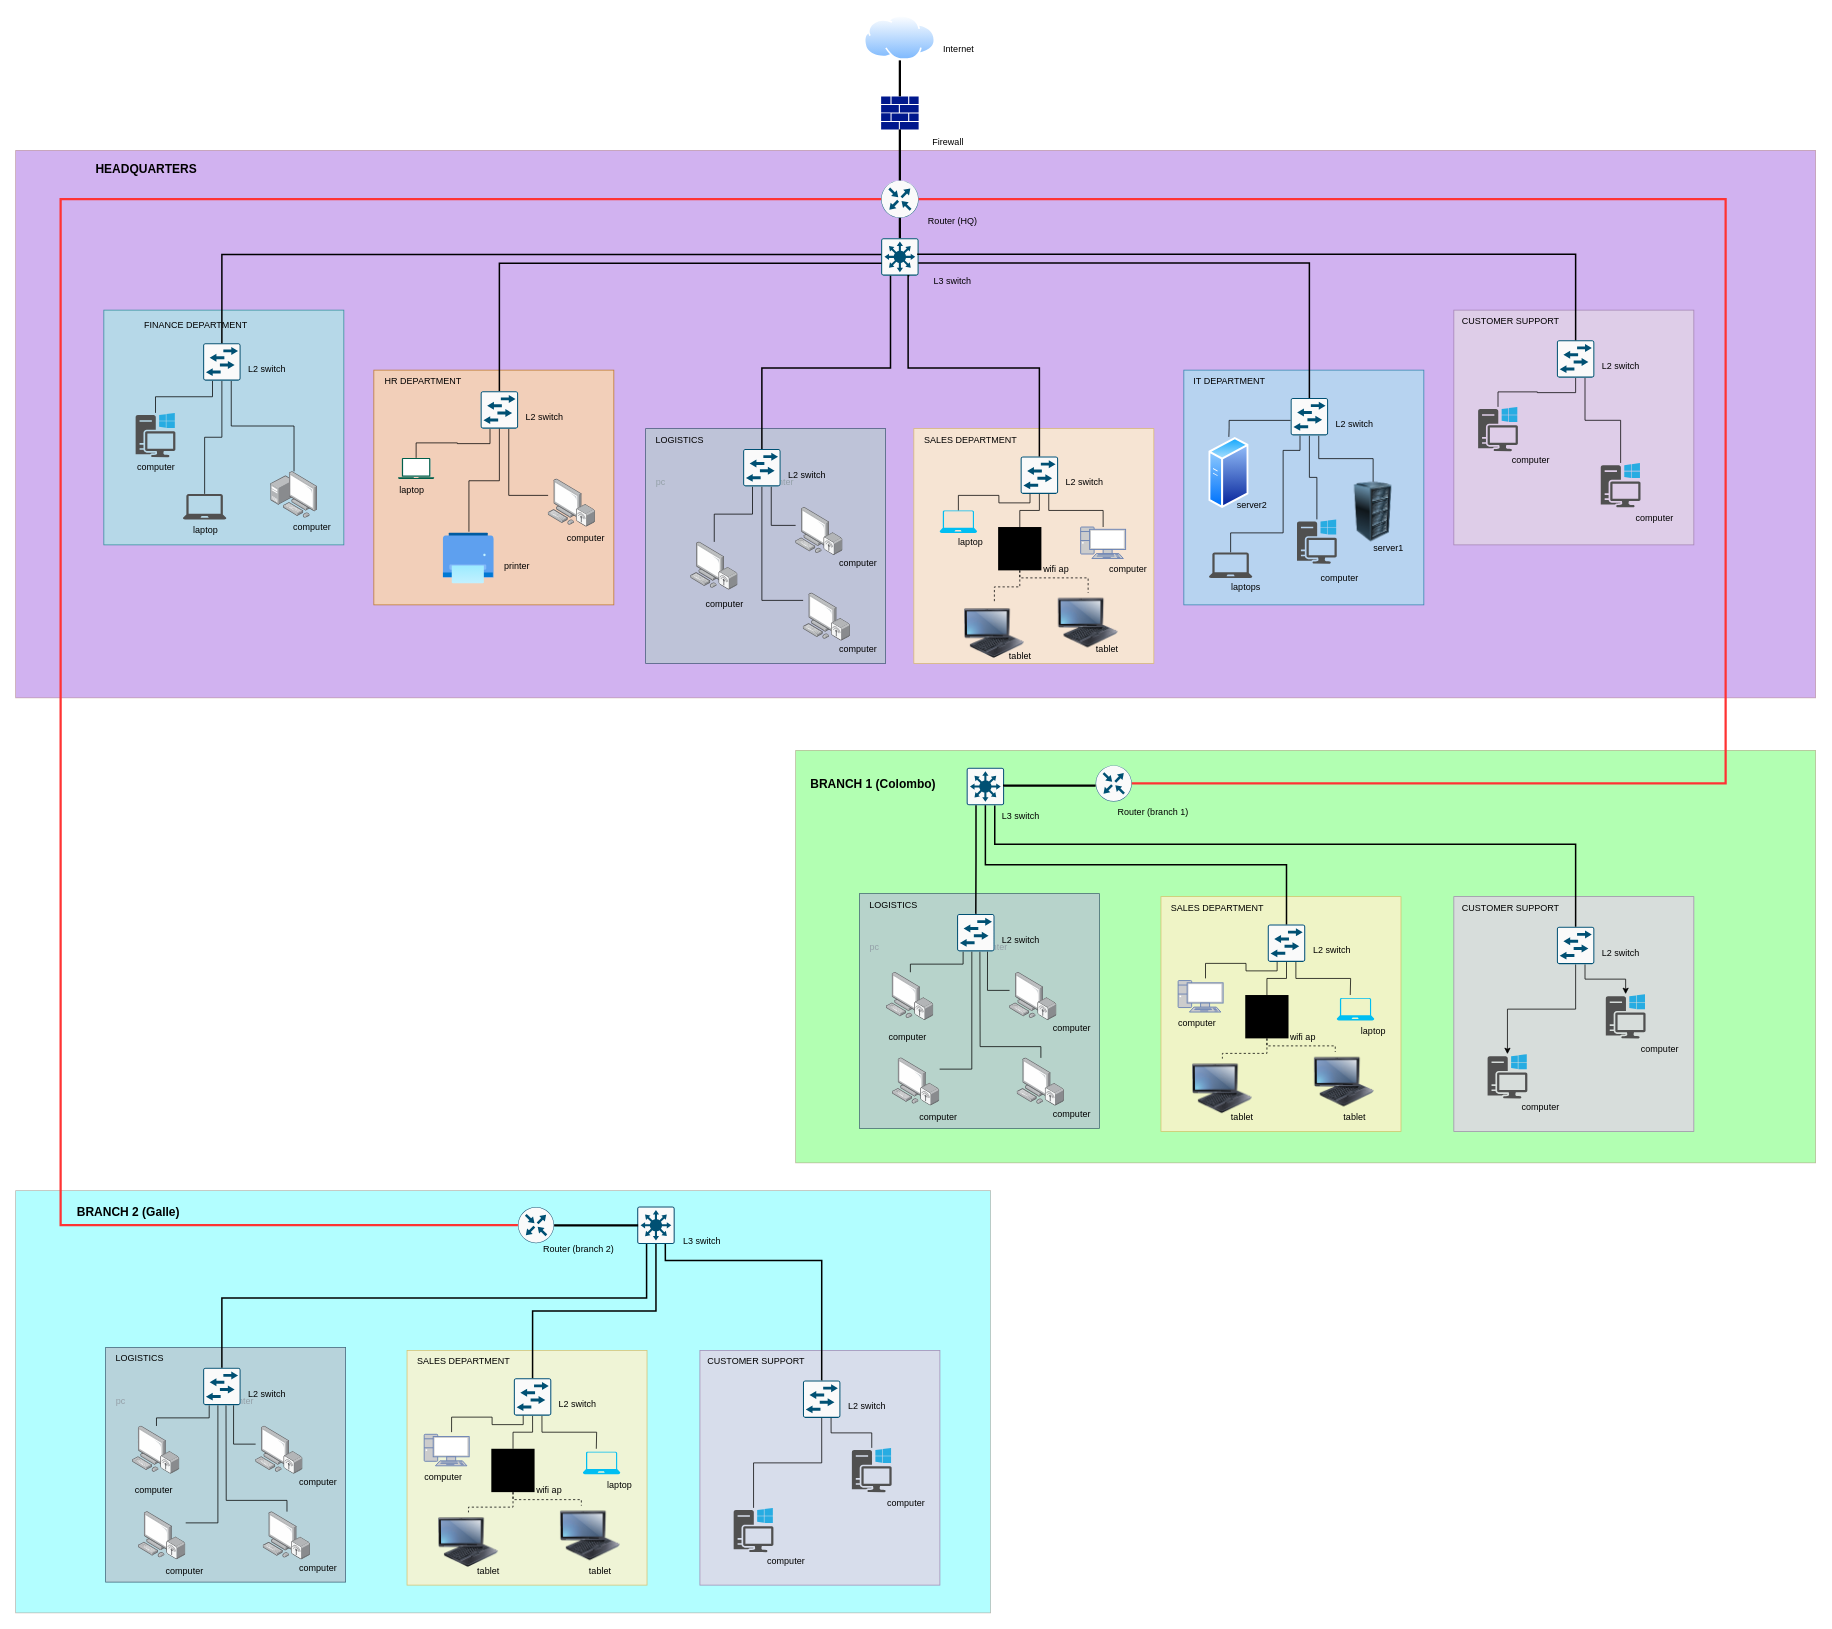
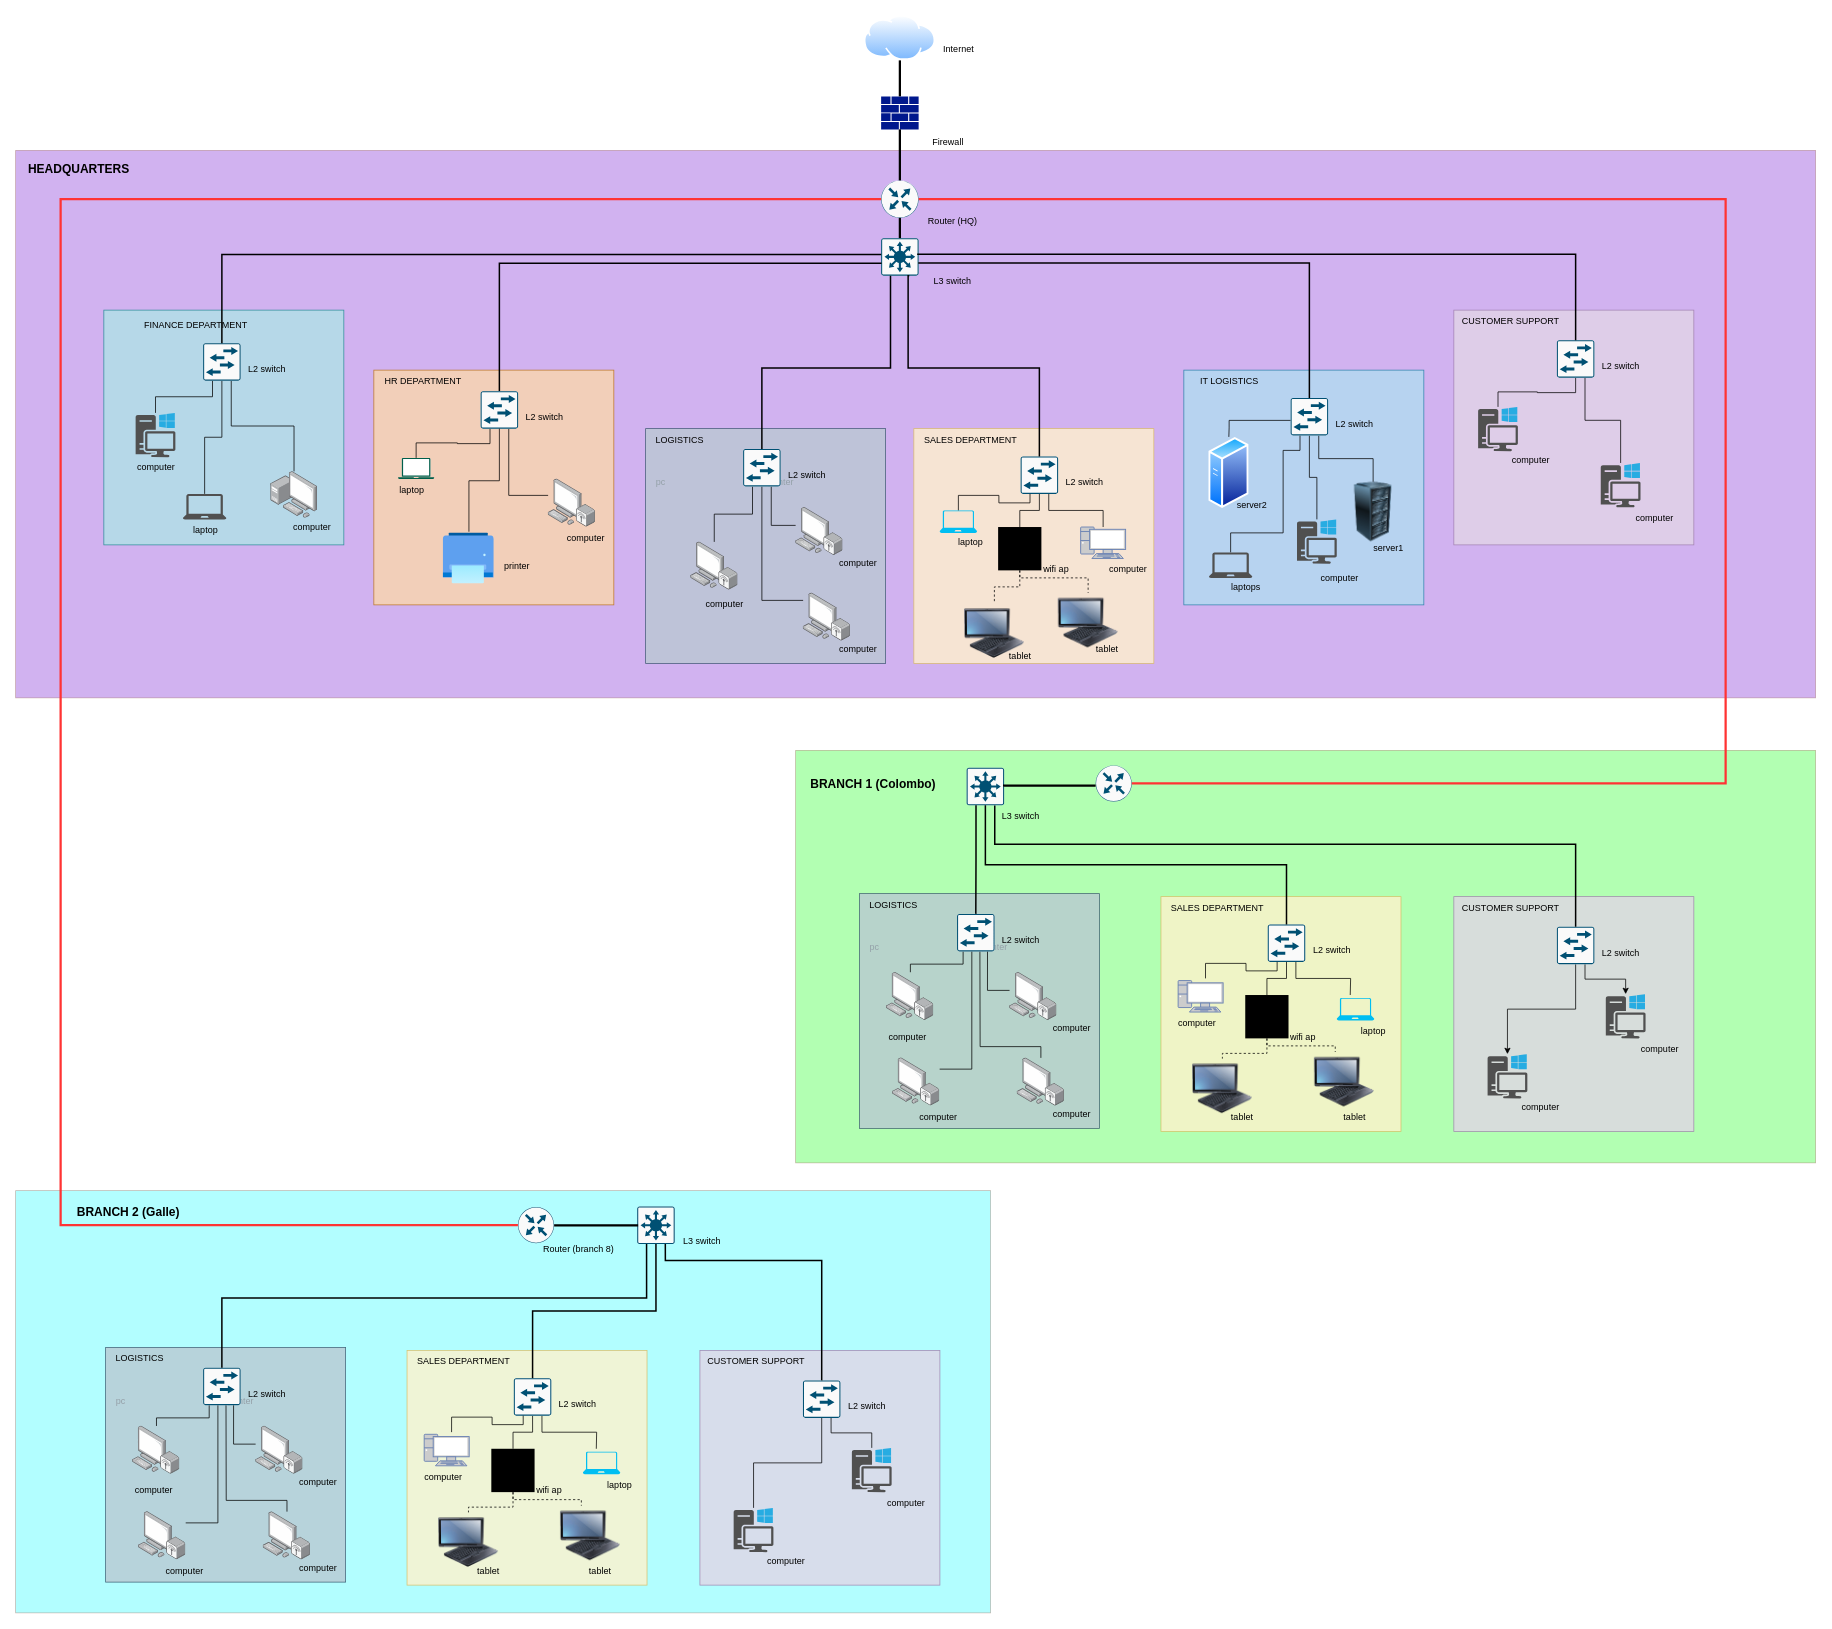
(146, 169) -> (78, 169)
(1229, 381) -> (1229, 381)
(1154, 813) -> none
(580, 1249) -> (580, 1249)
